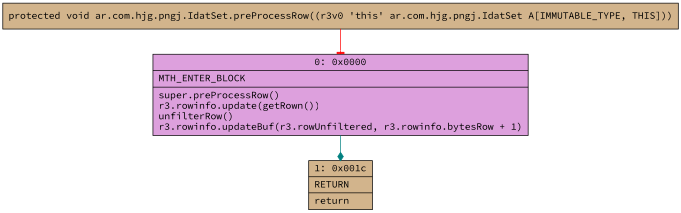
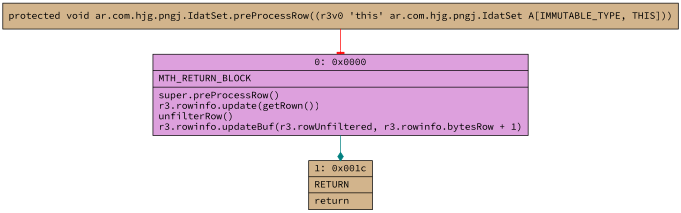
(202, 78) -> (205, 78)
